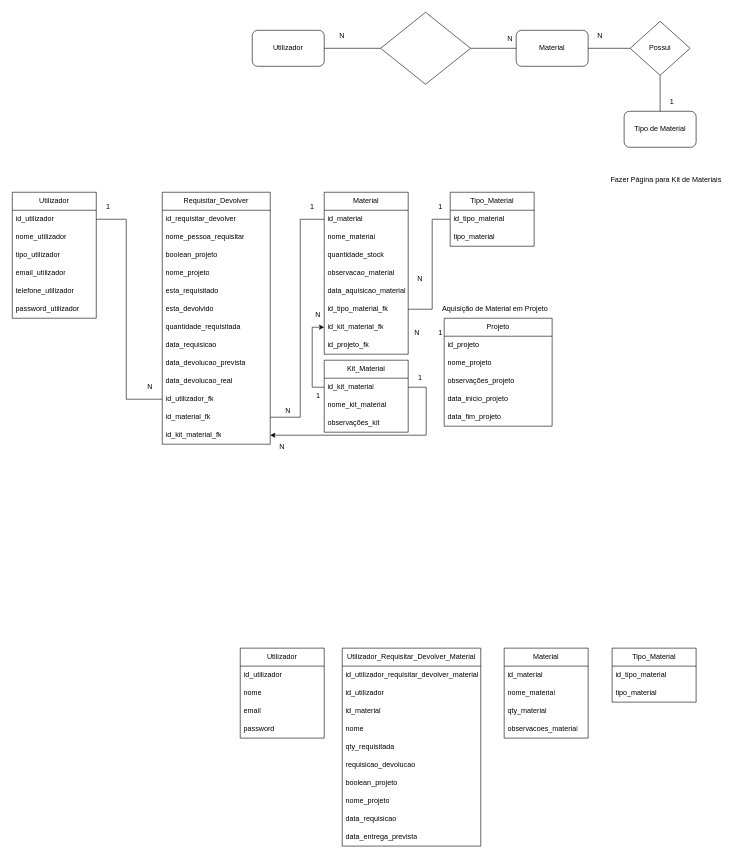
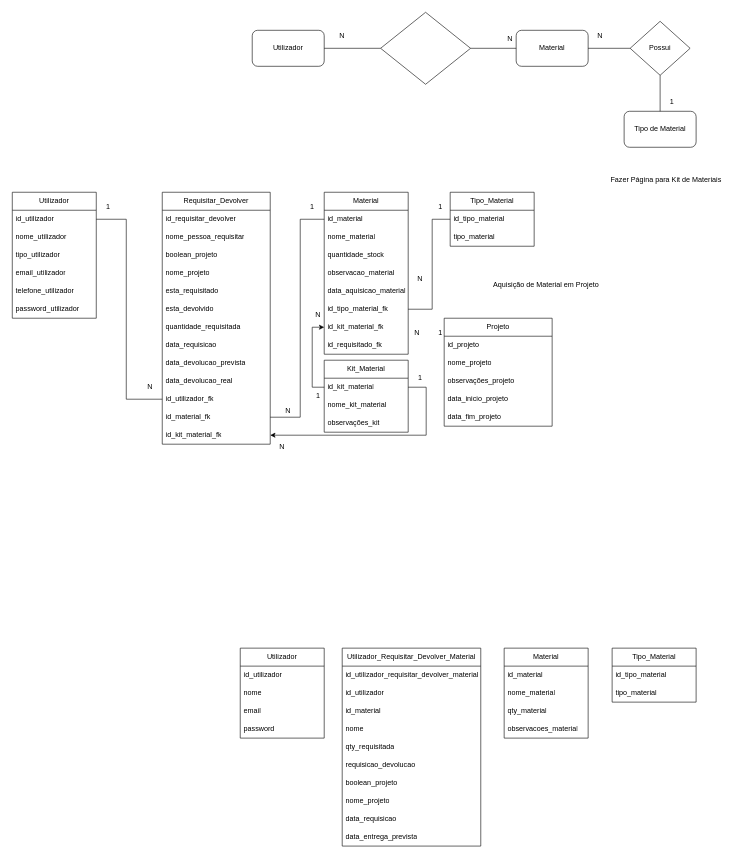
(495, 309) -> (546, 285)
(353, 345) -> (359, 345)
